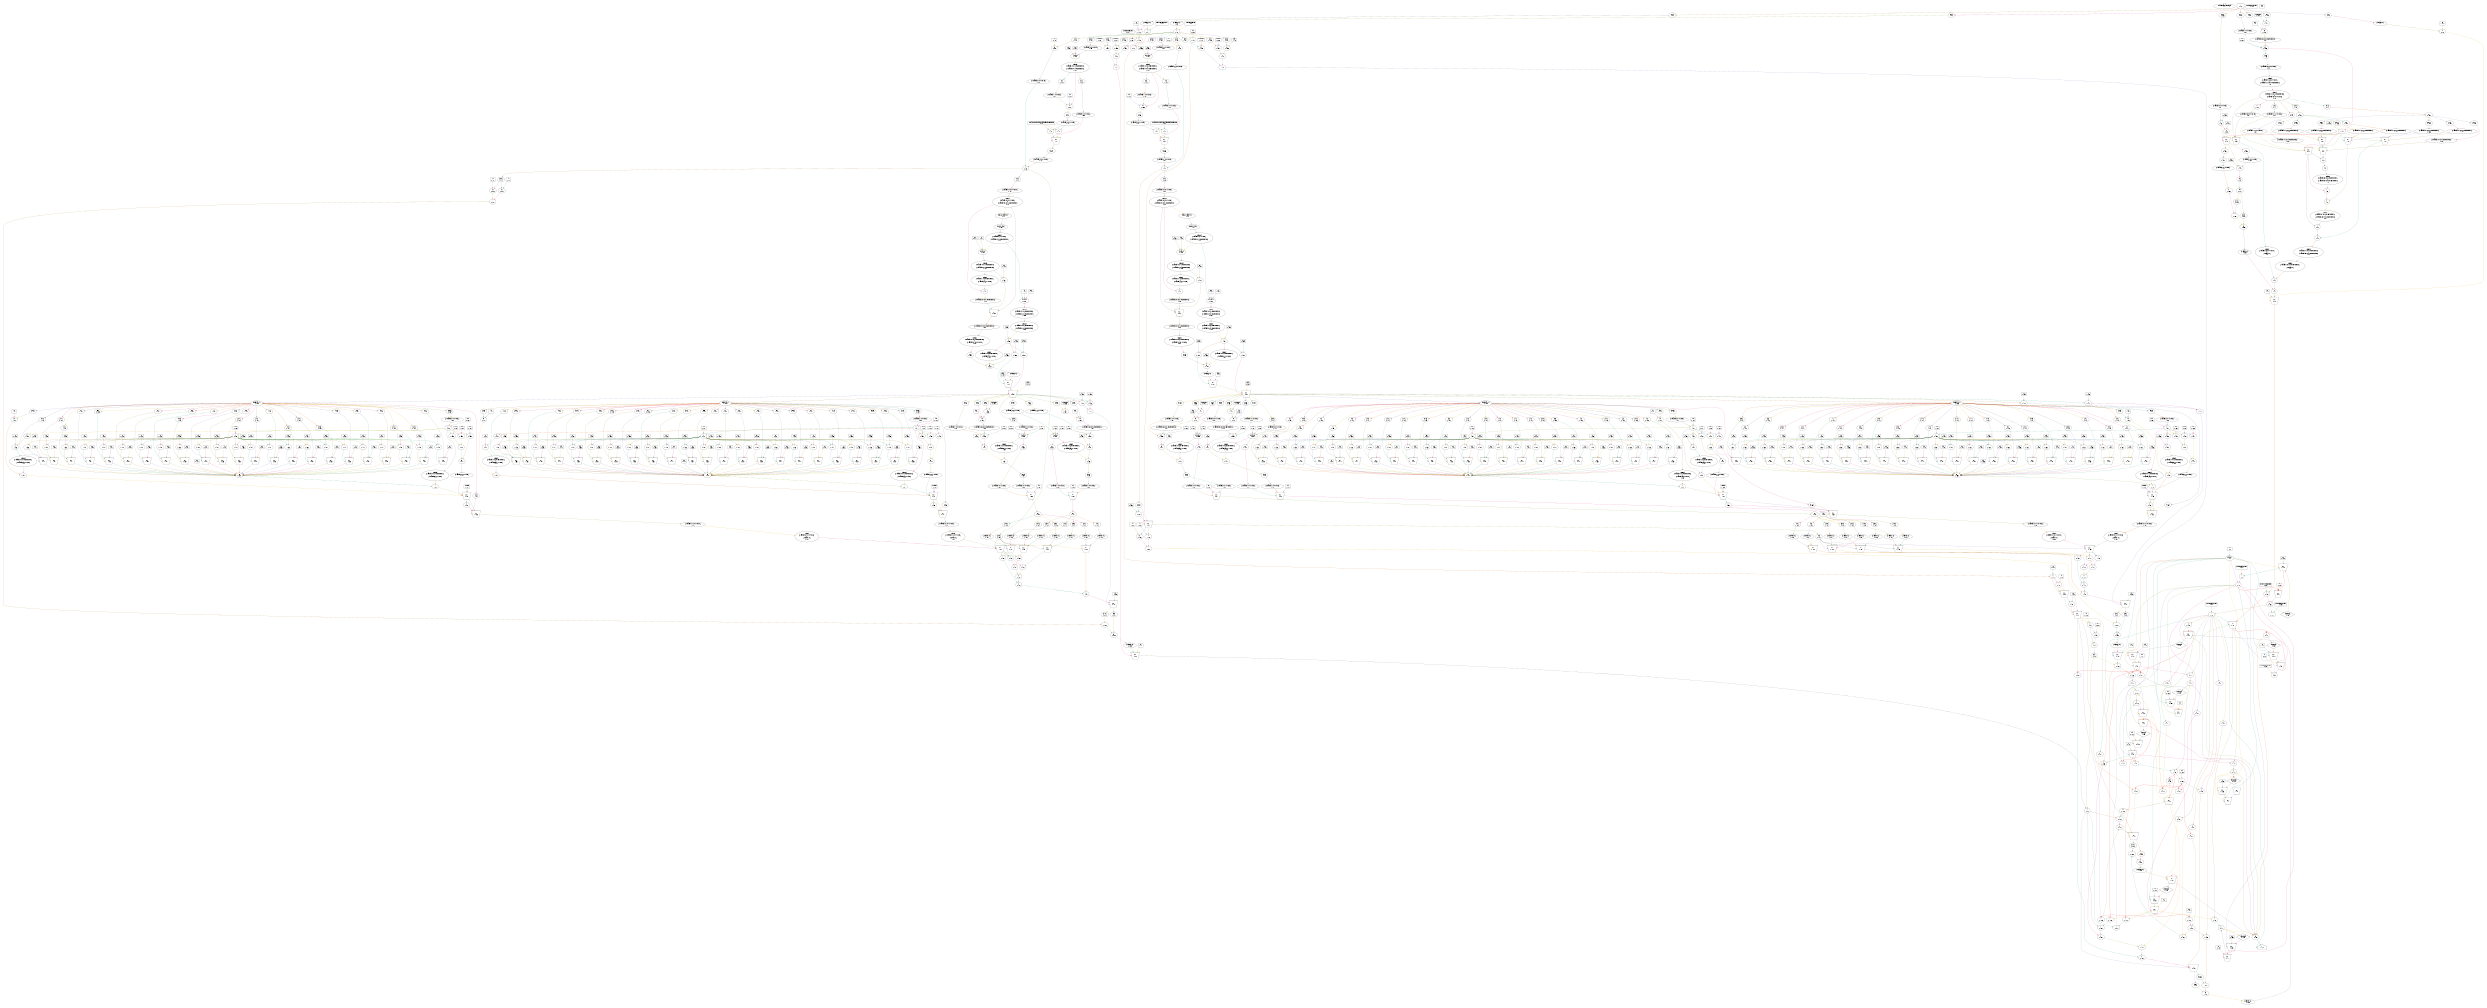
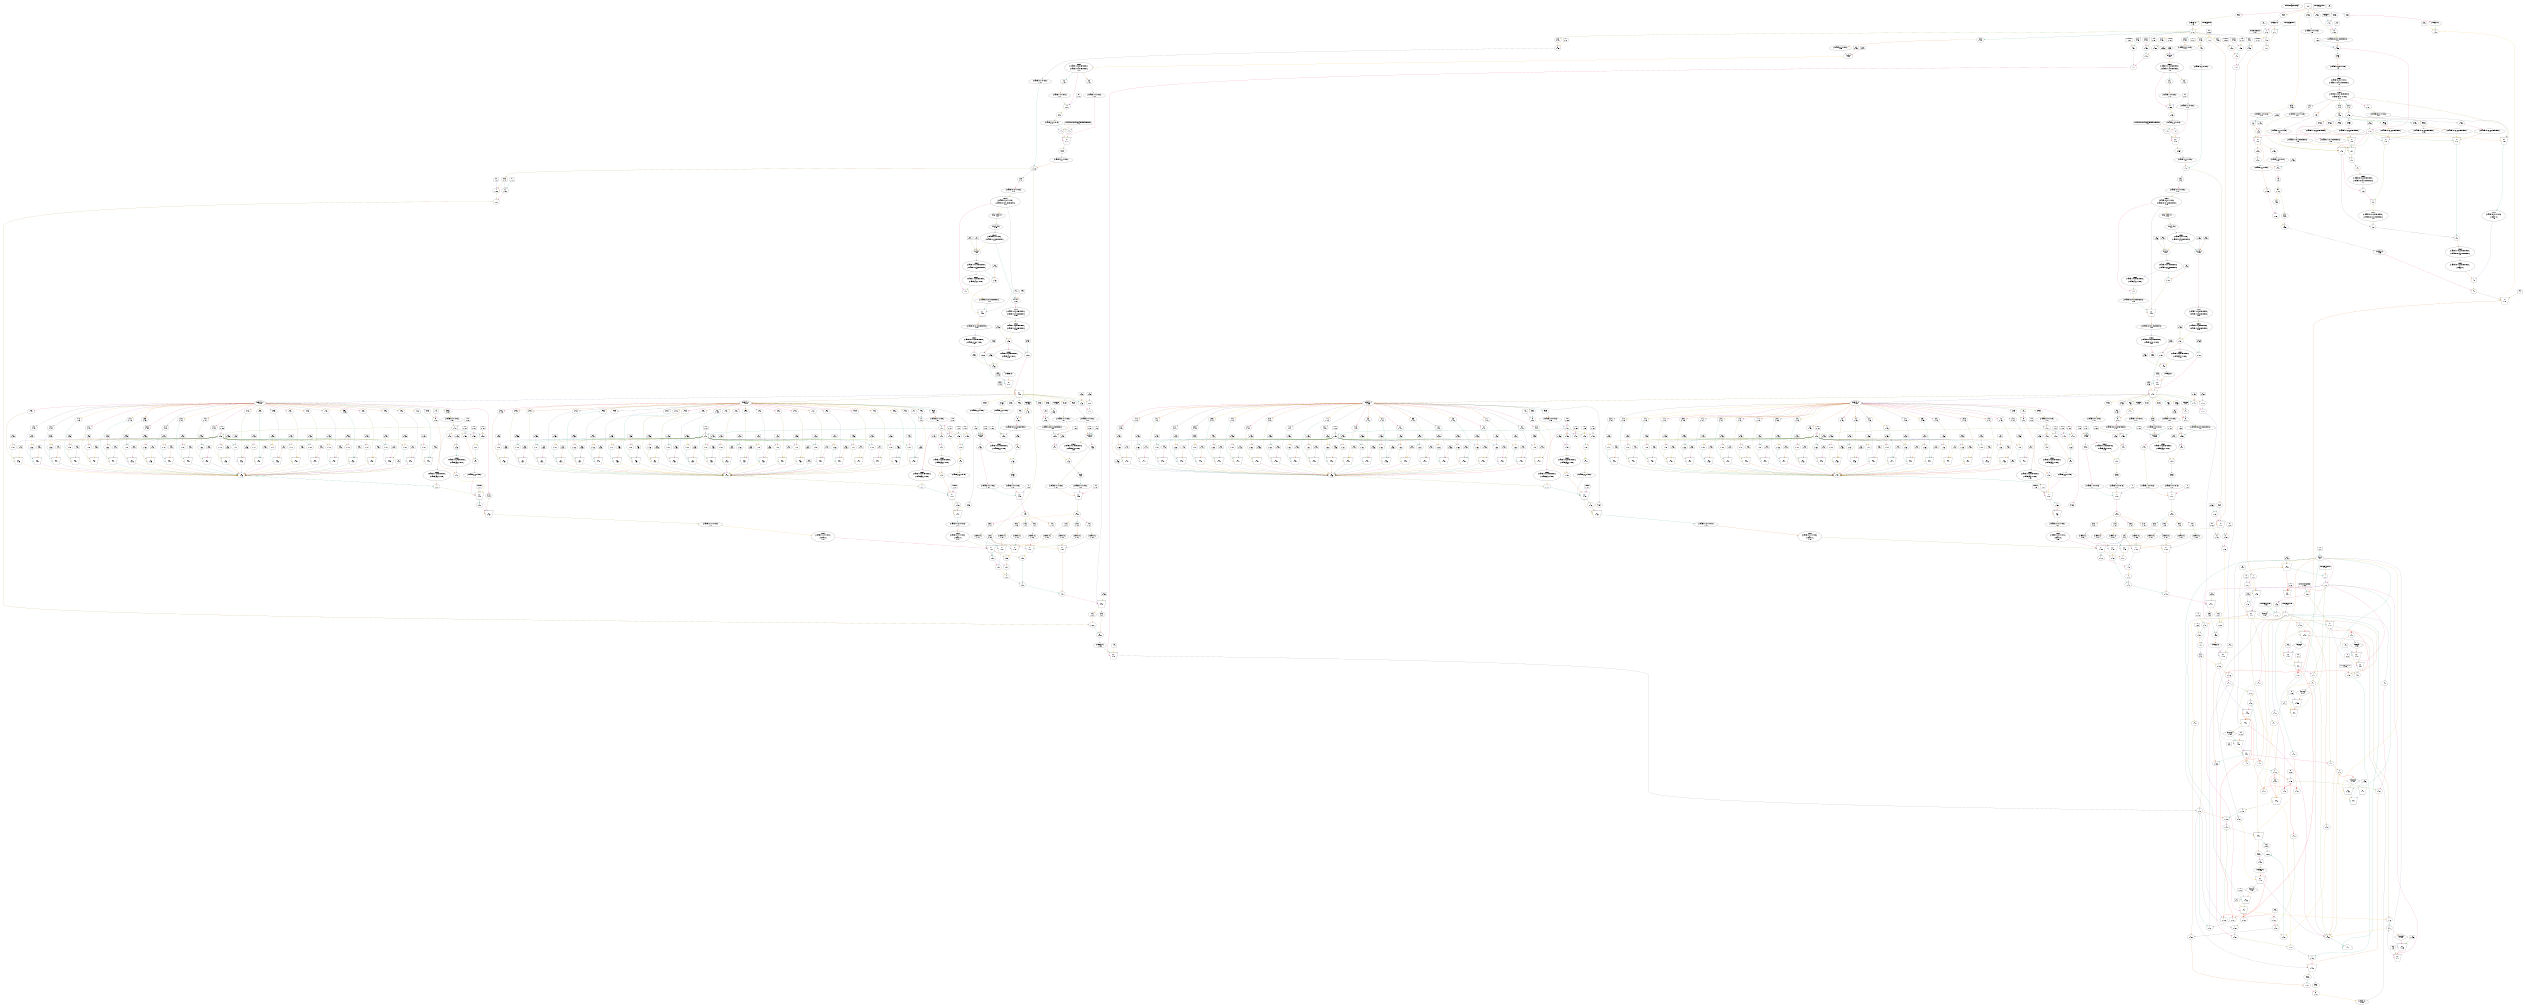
(2093, 567) -> none
